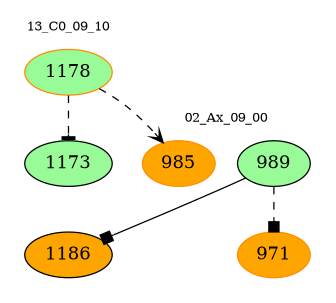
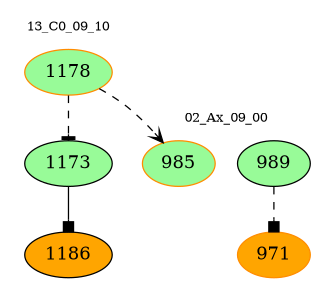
(179, 164) -> (179, 164)
(180, 207) -> (68, 203)
